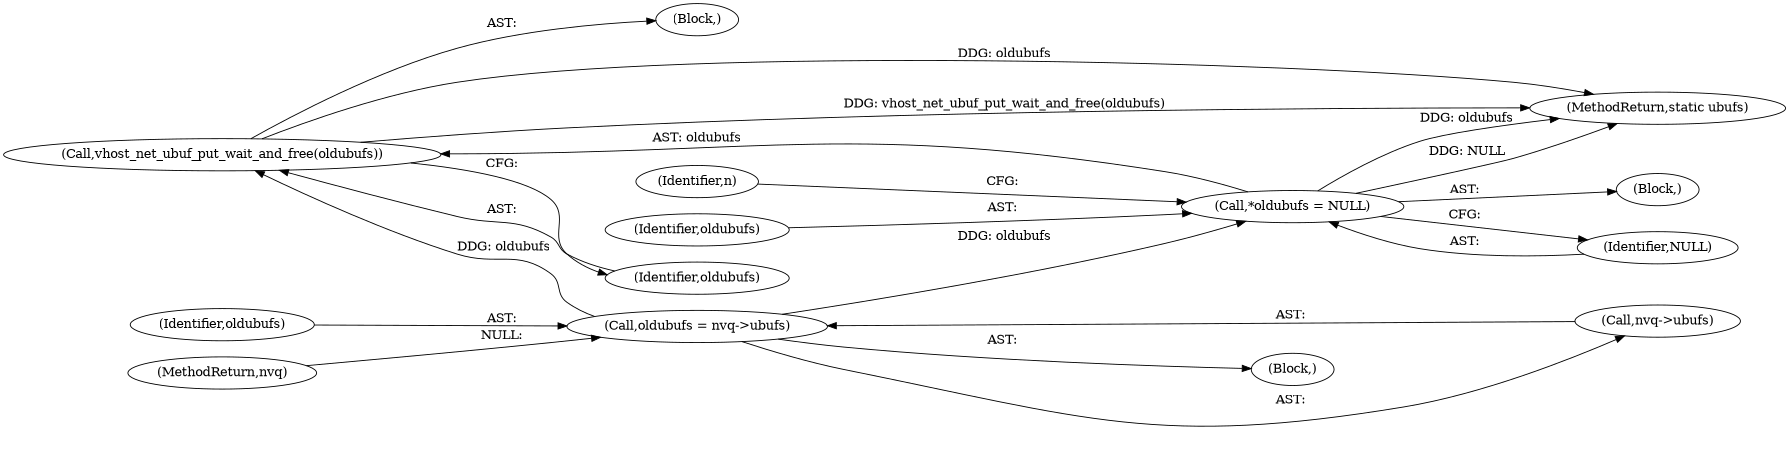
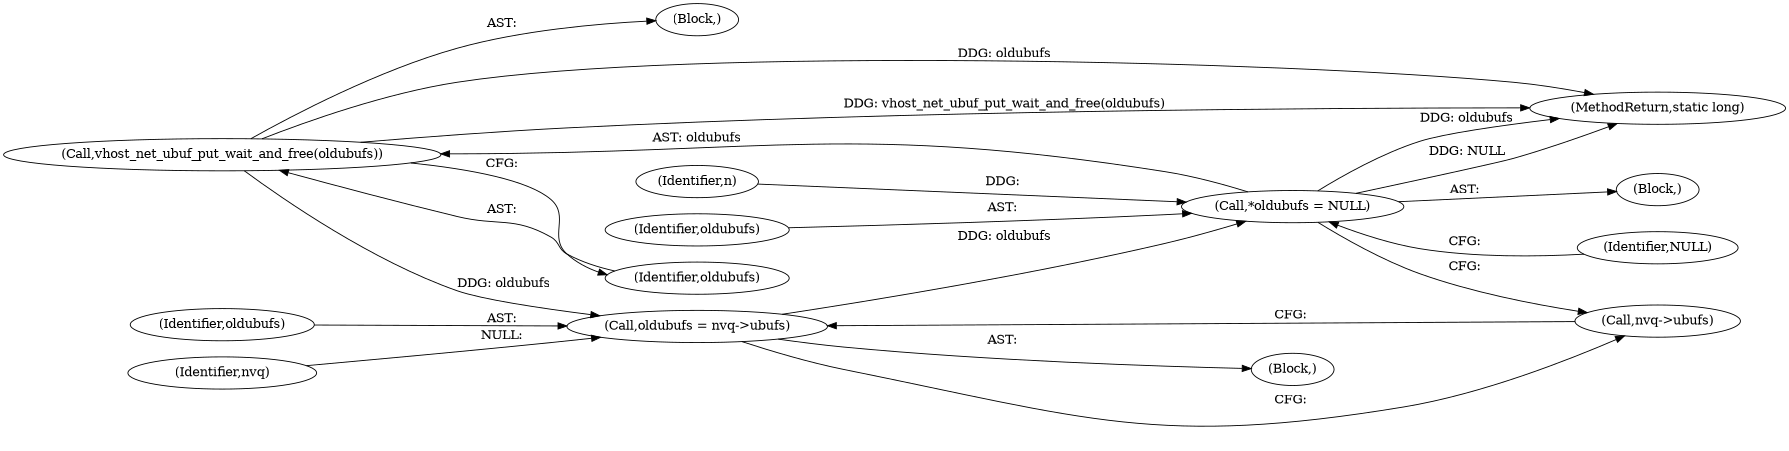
(1658, 108) -> (1658, 108)
(1004, 182) -> (1004, 182)
(1479, 228) -> (1443, 281)
(1467, 242) -> (1467, 242)
(435, 247) -> (407, 270)
(1293, 315) -> (1293, 315)
(222, 373) -> (222, 373)
(1293, 400) -> (1293, 400)
